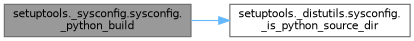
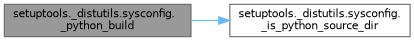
(98, 21) -> (98, 21)
